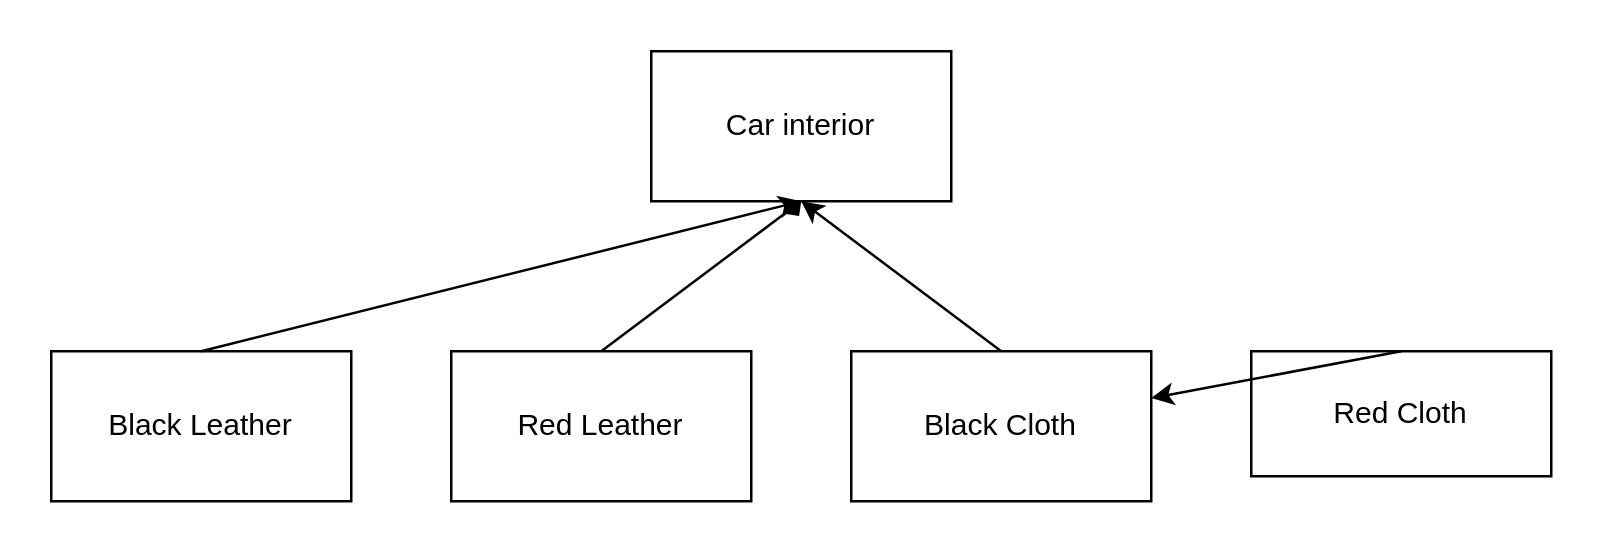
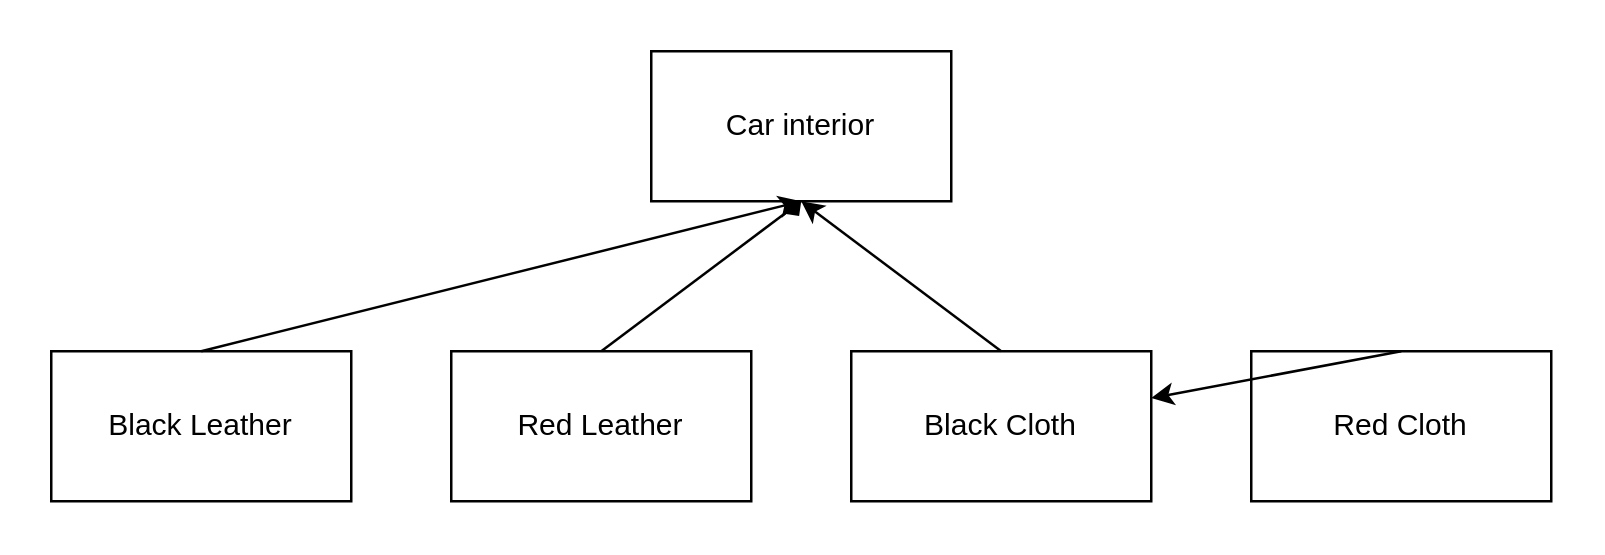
(1401, 414) -> (1401, 426)
